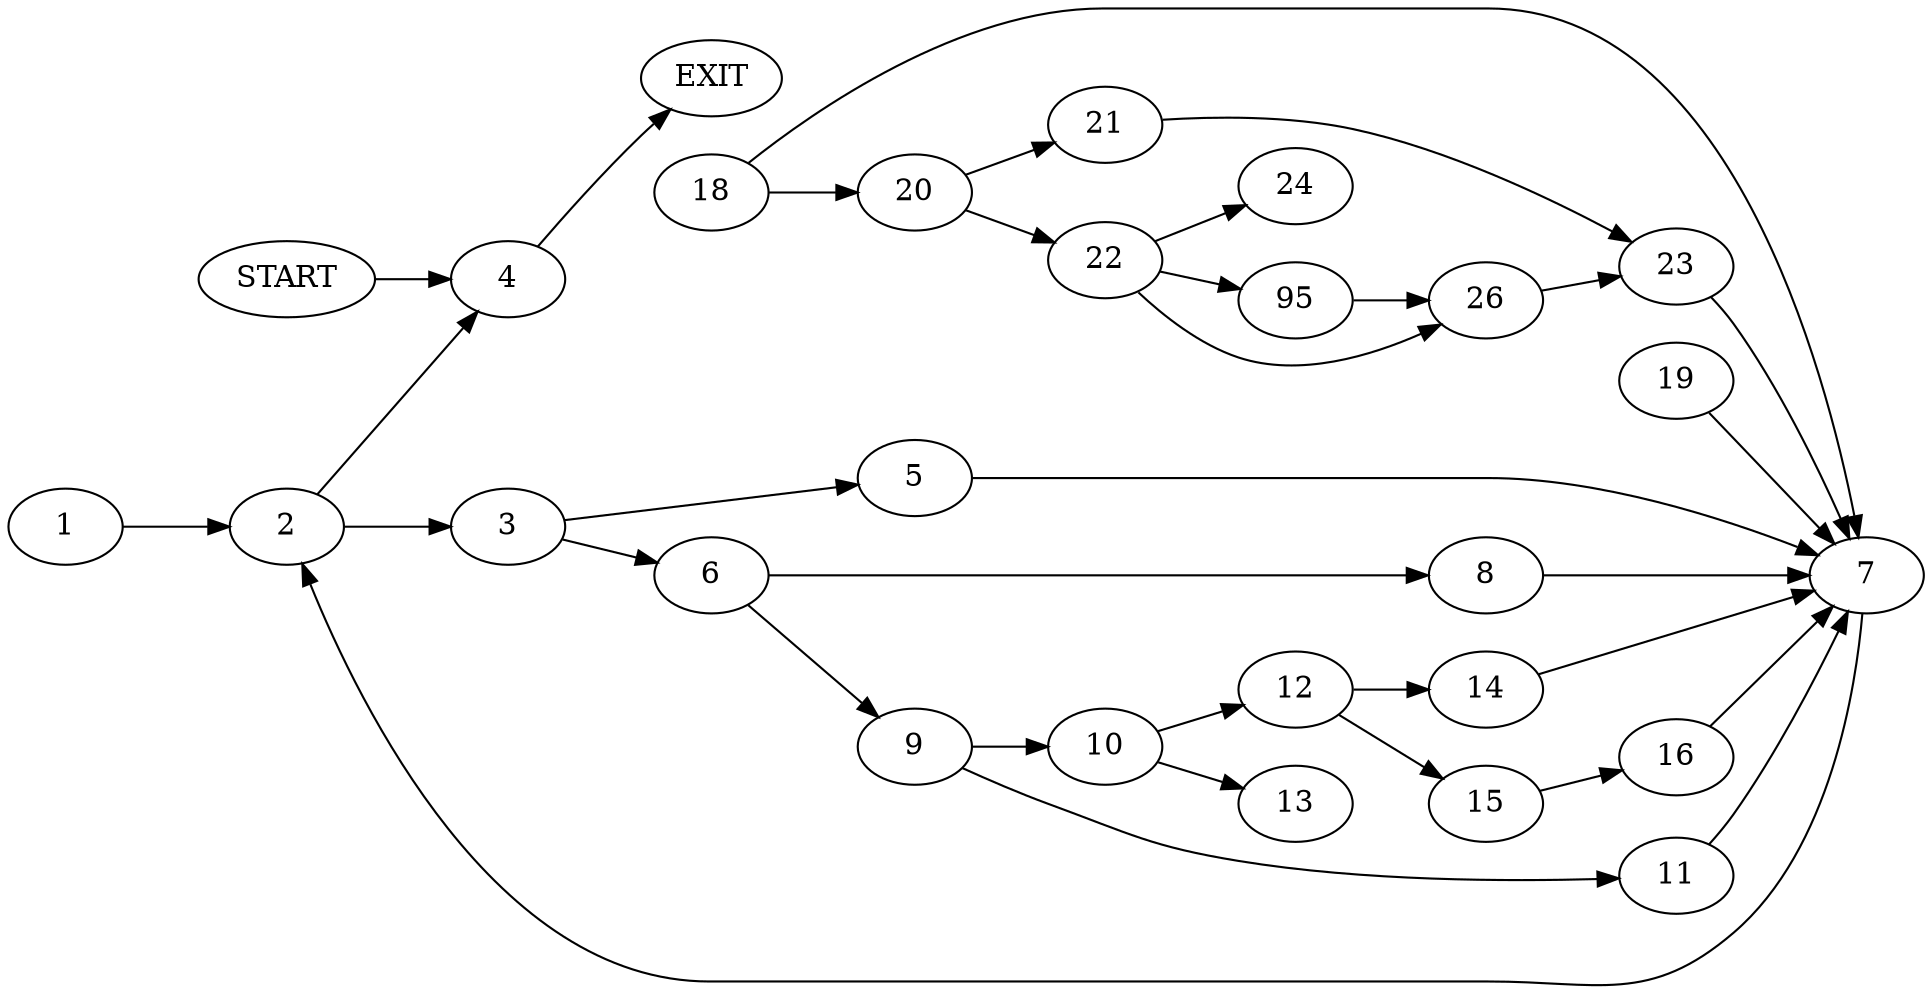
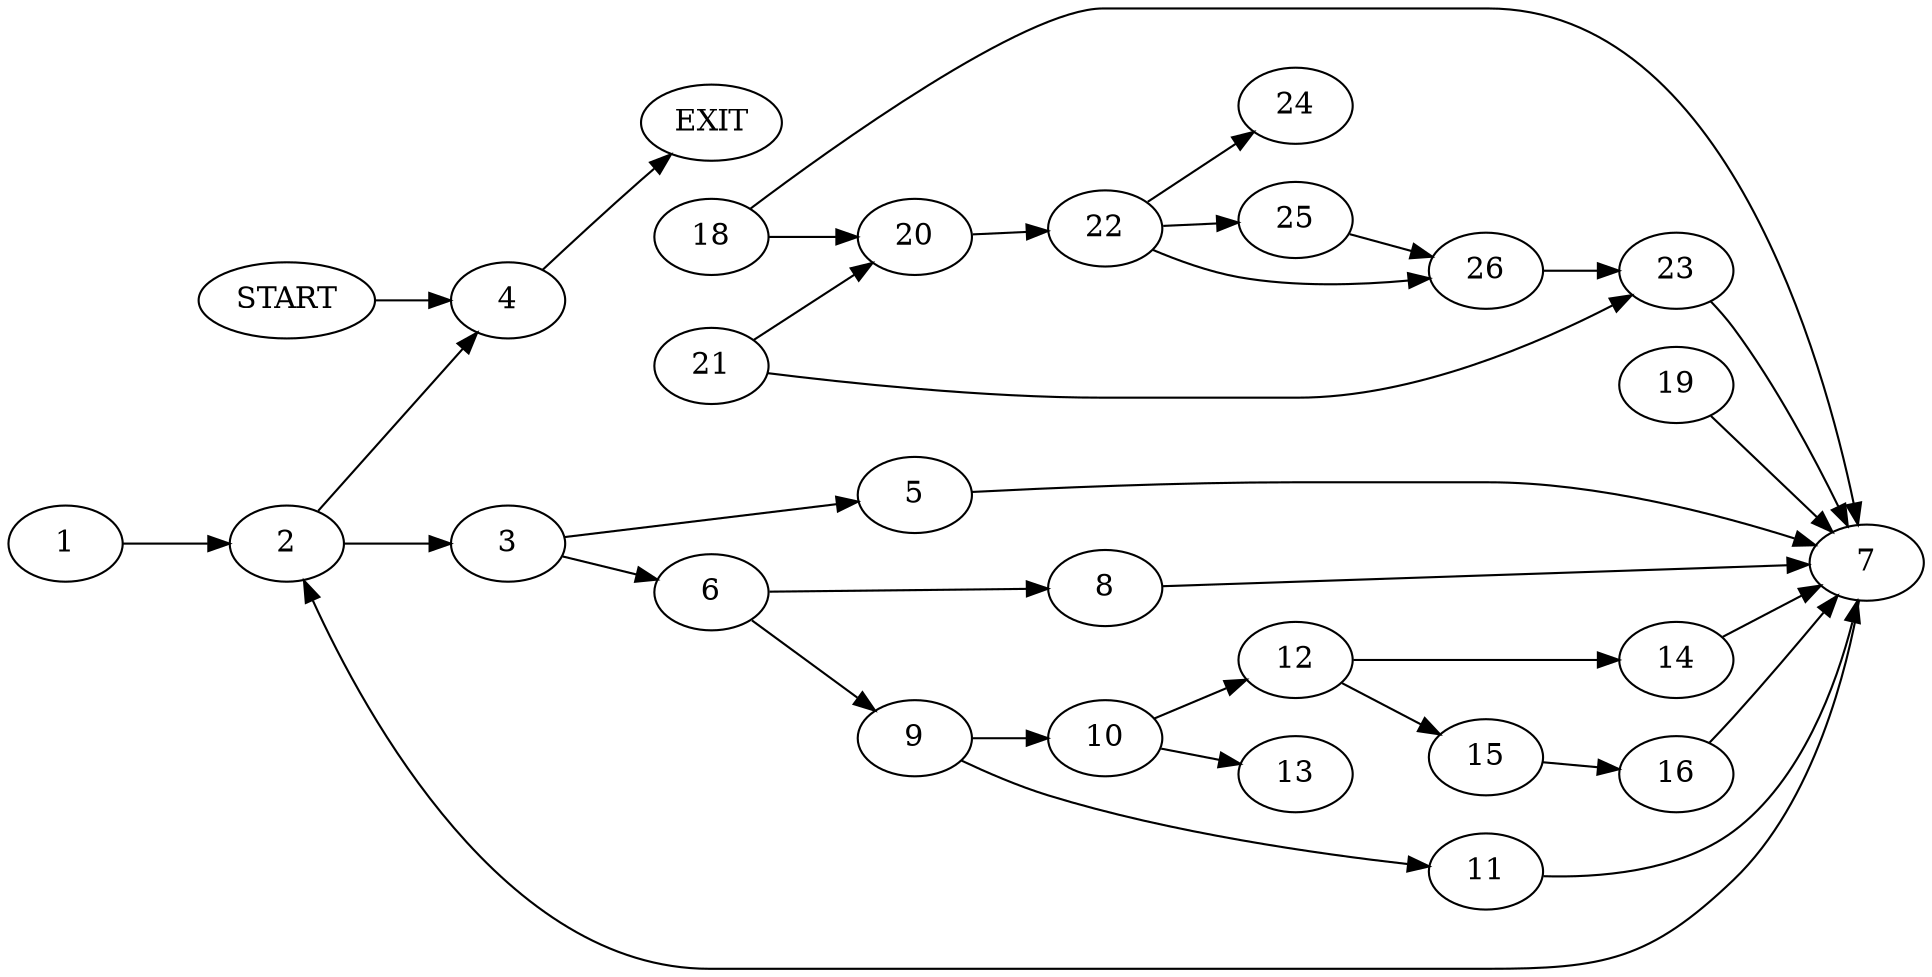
(1000, 162) -> (804, 307)
(1296, 300) -> (1296, 220)
